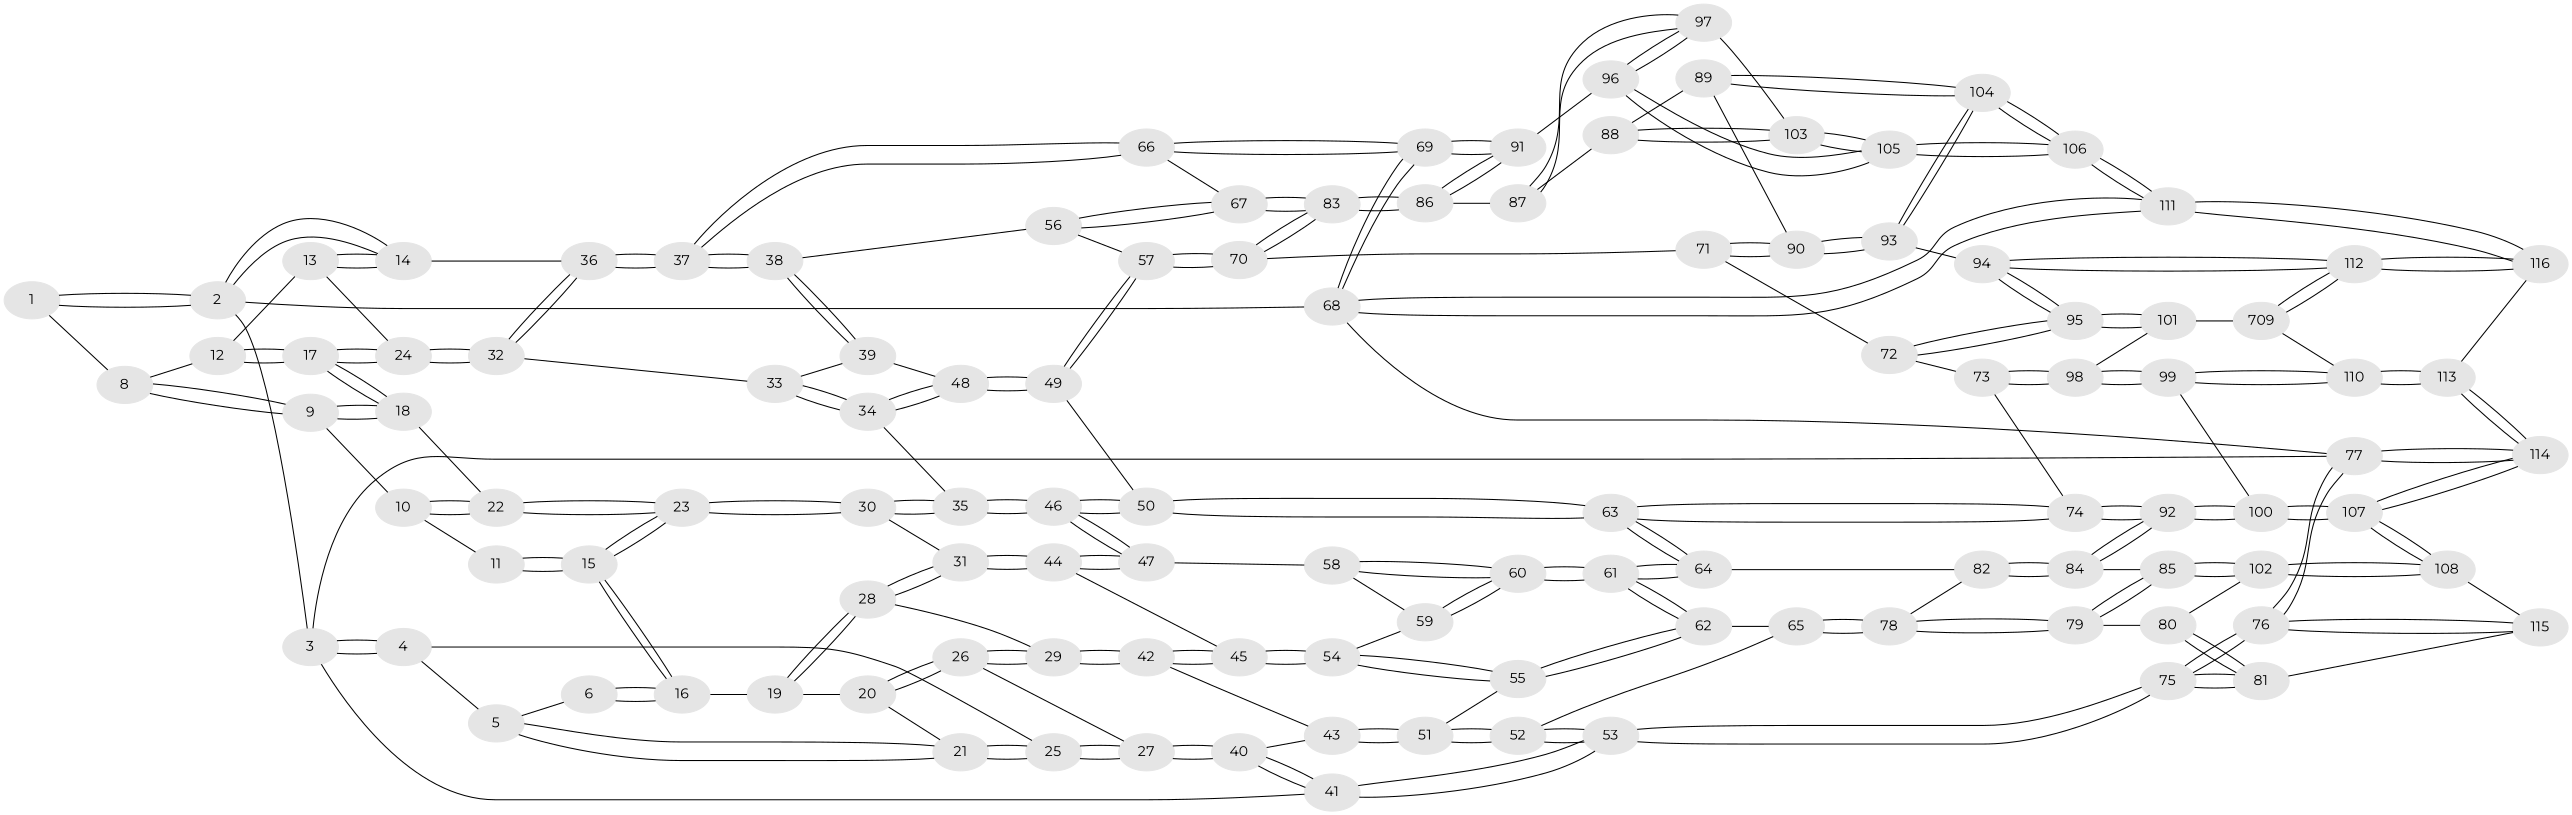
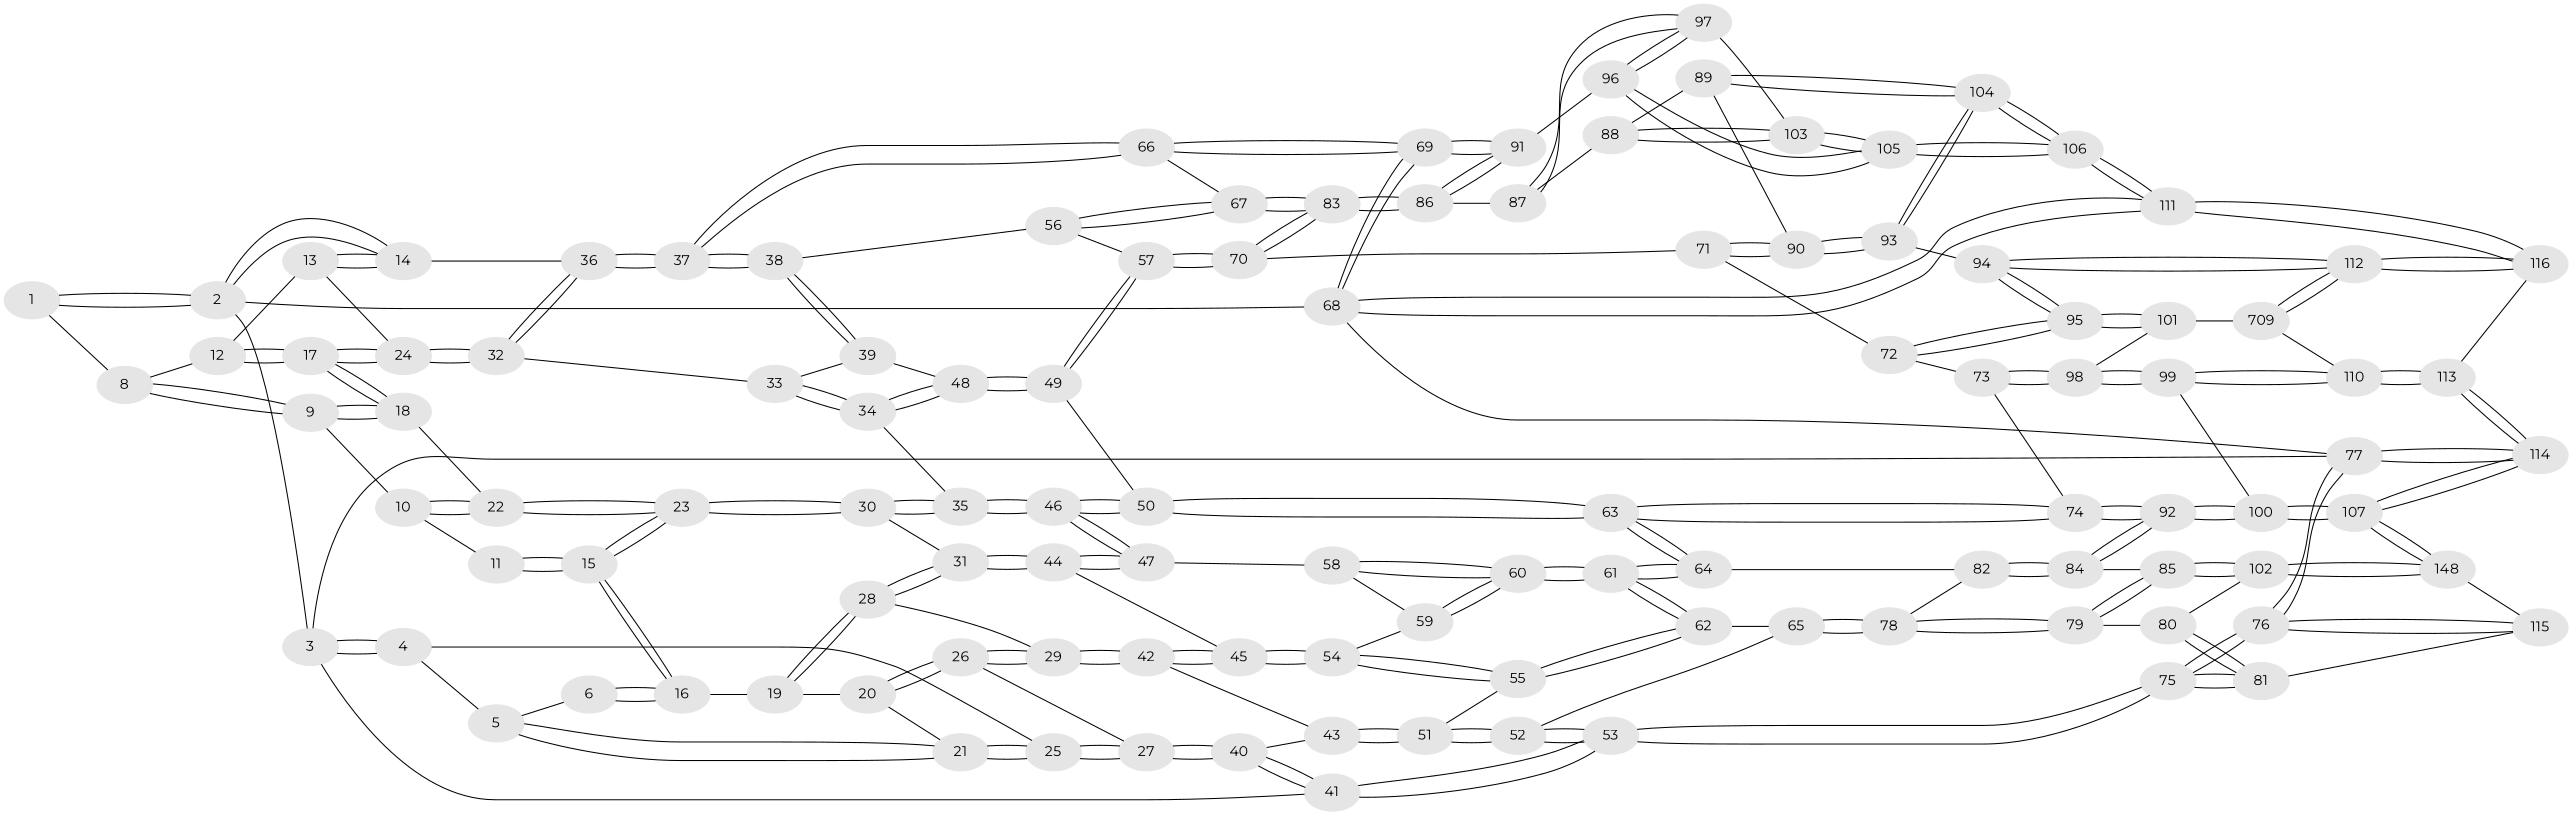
(2447, 570) -> (2447, 570)
